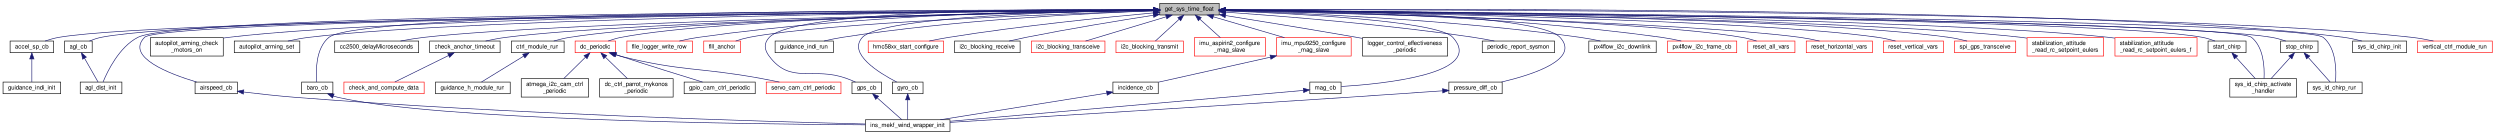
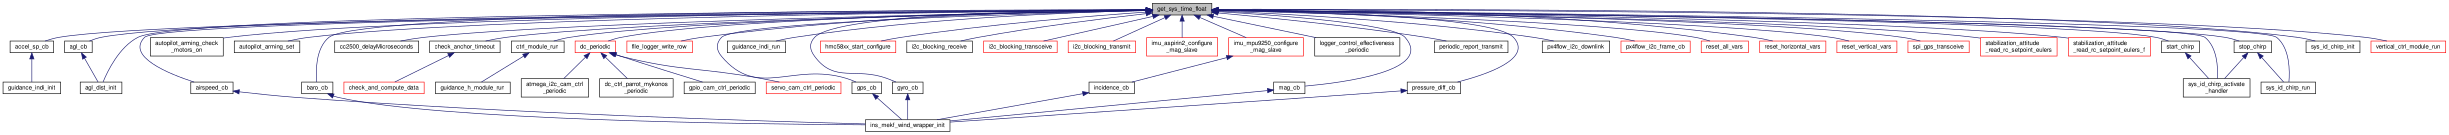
(722, 47) -> none
(1518, 47) -> (1471, 47)
